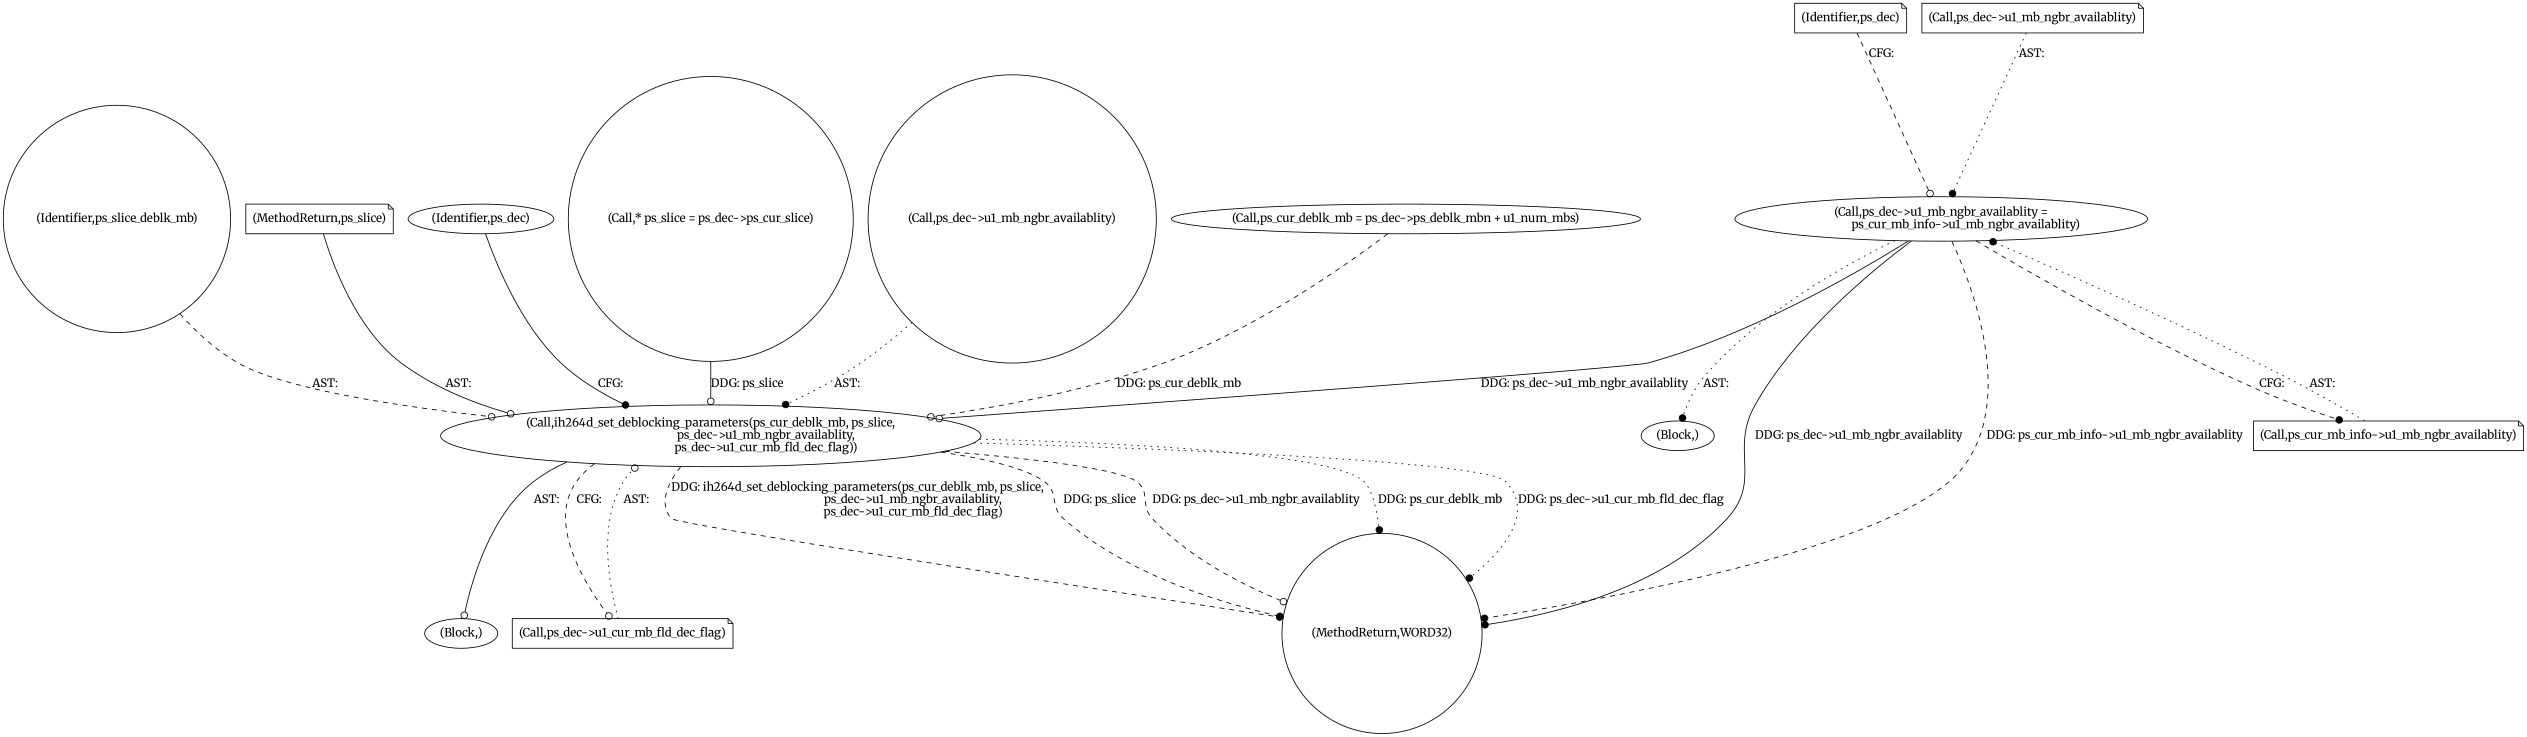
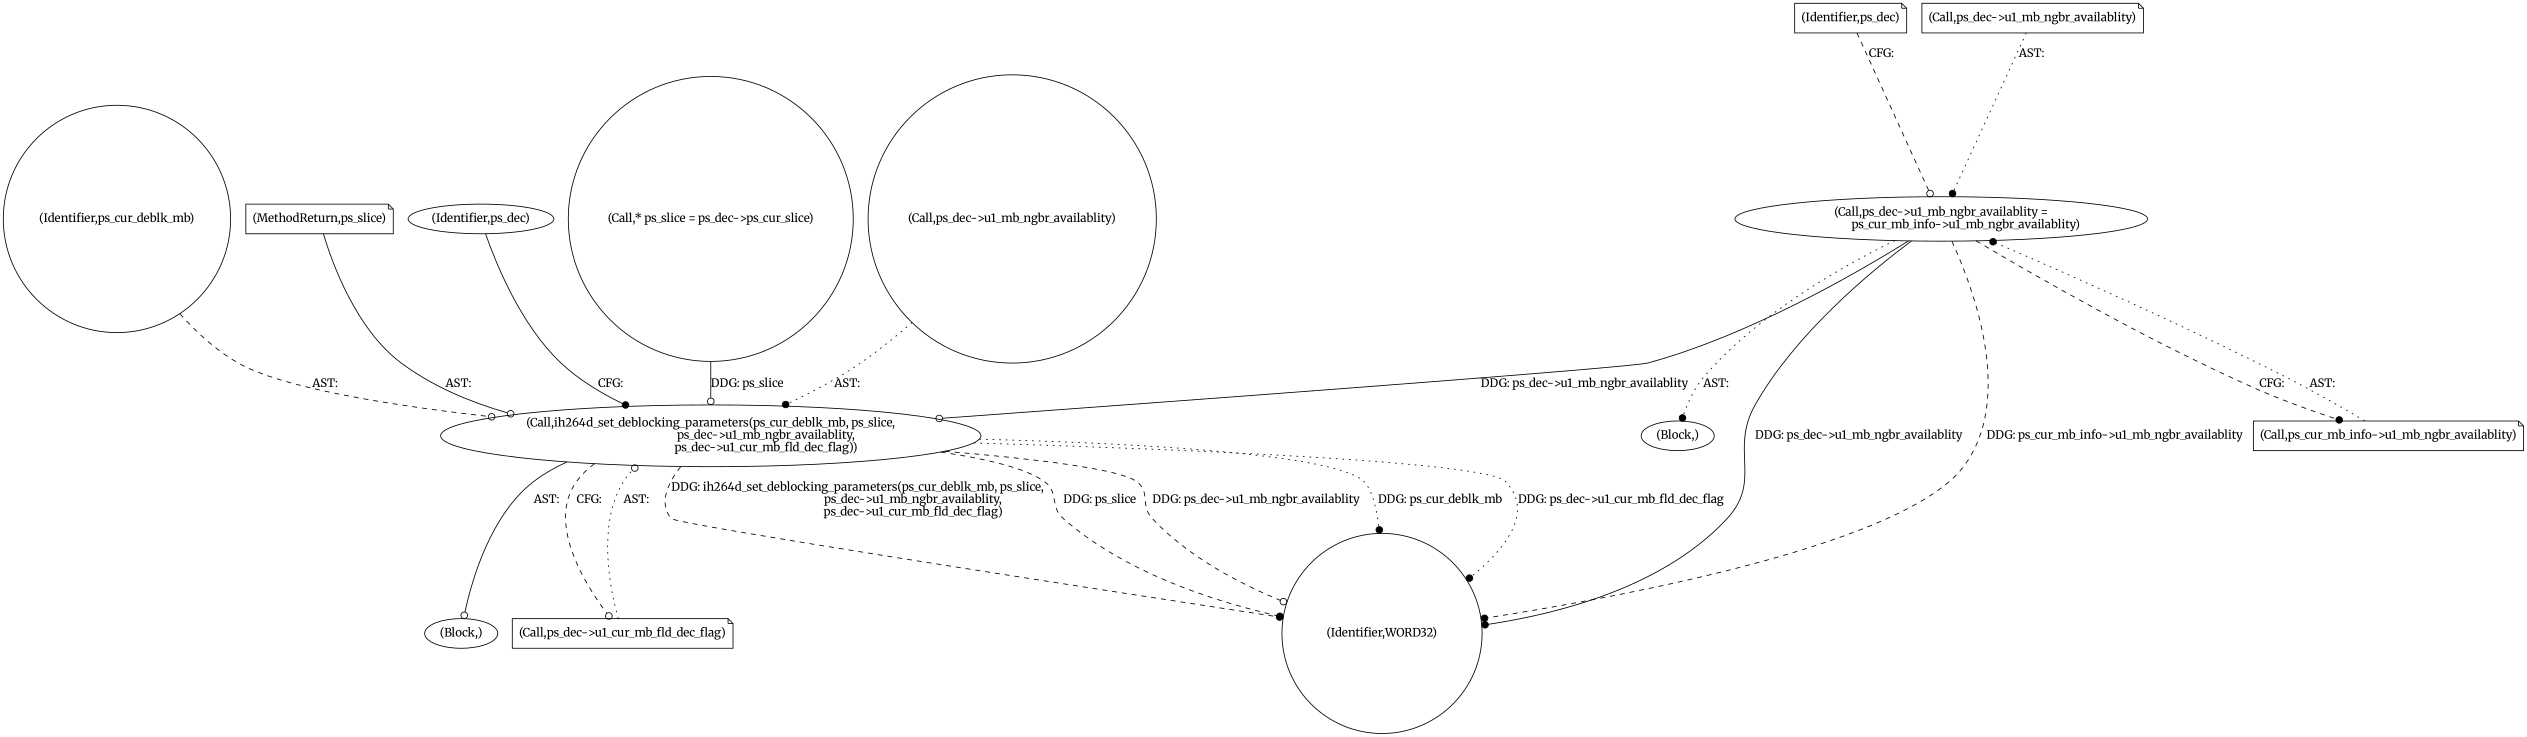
(117, 219) -> (117, 219)
(1406, 219) -> none
(1382, 633) -> (1382, 633)
